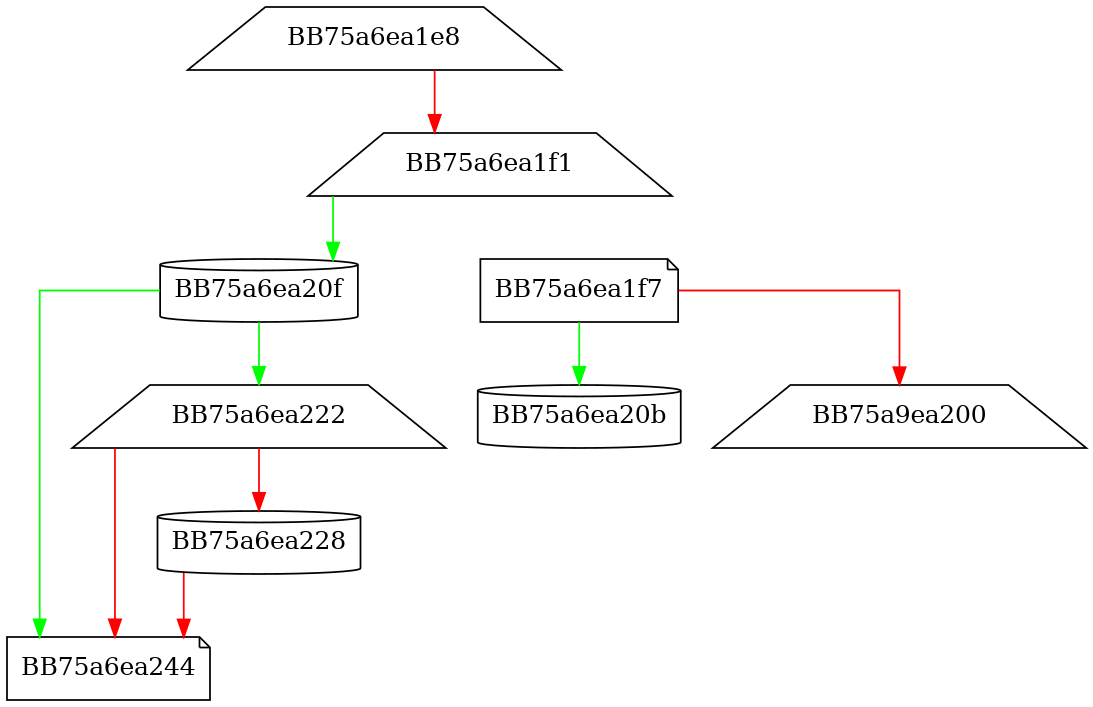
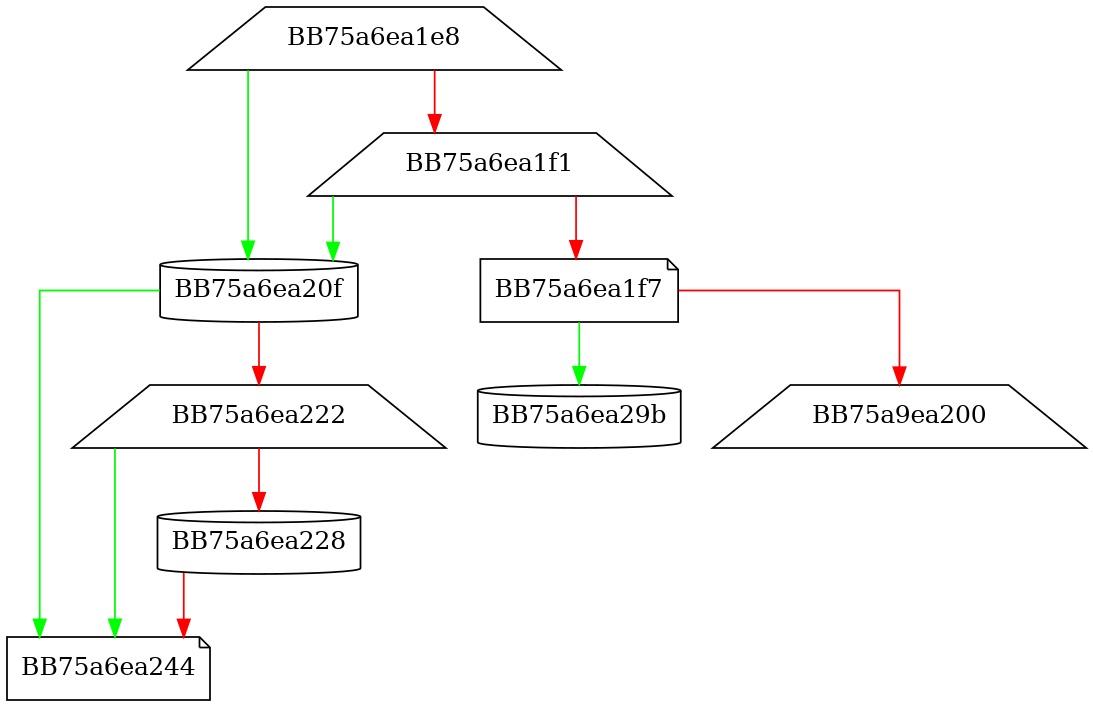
none -> (248, 156)
none -> (576, 219)
(259, 345) -> (259, 345)
(579, 416) -> (579, 416)
(115, 534) -> (115, 534)
